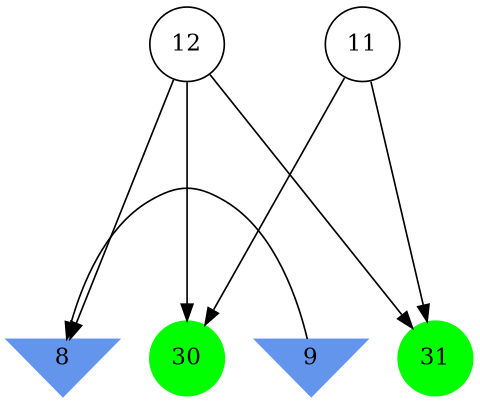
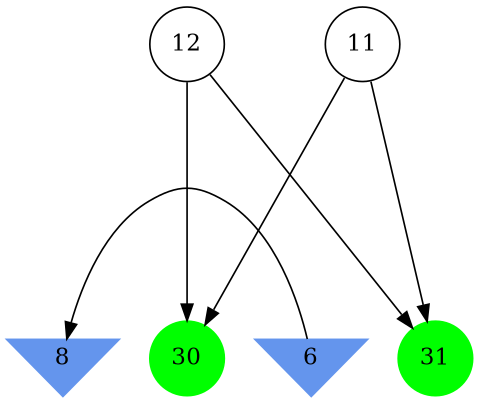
(125, 201) -> none
(311, 358) -> (311, 358)
